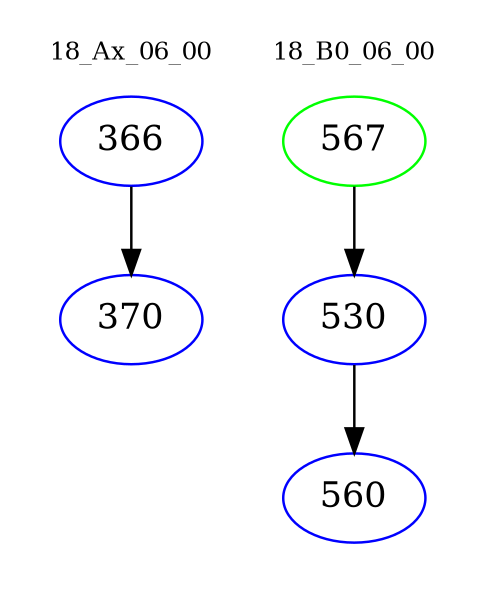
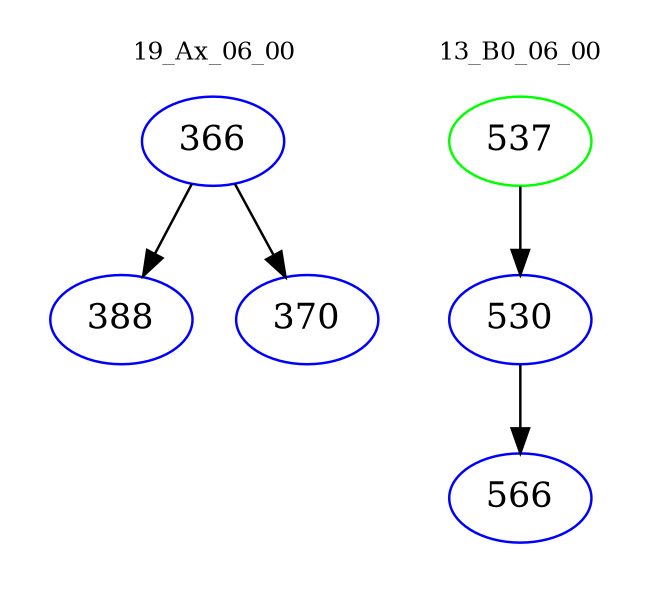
(131, 53) -> (214, 53)
(354, 53) -> (520, 53)
(354, 141) -> (520, 141)
none -> (121, 320)
(354, 498) -> (520, 498)
